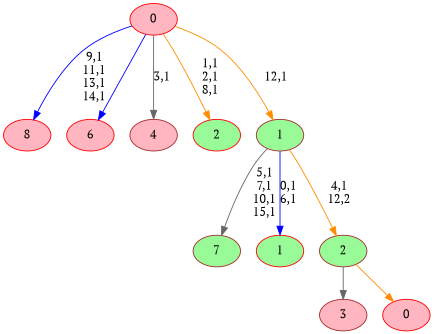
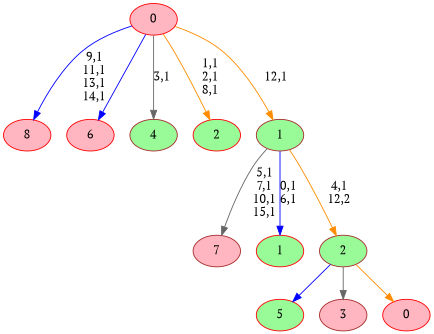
(154, 135) -> (154, 135)
(217, 251) -> (217, 251)
none -> (280, 315)
